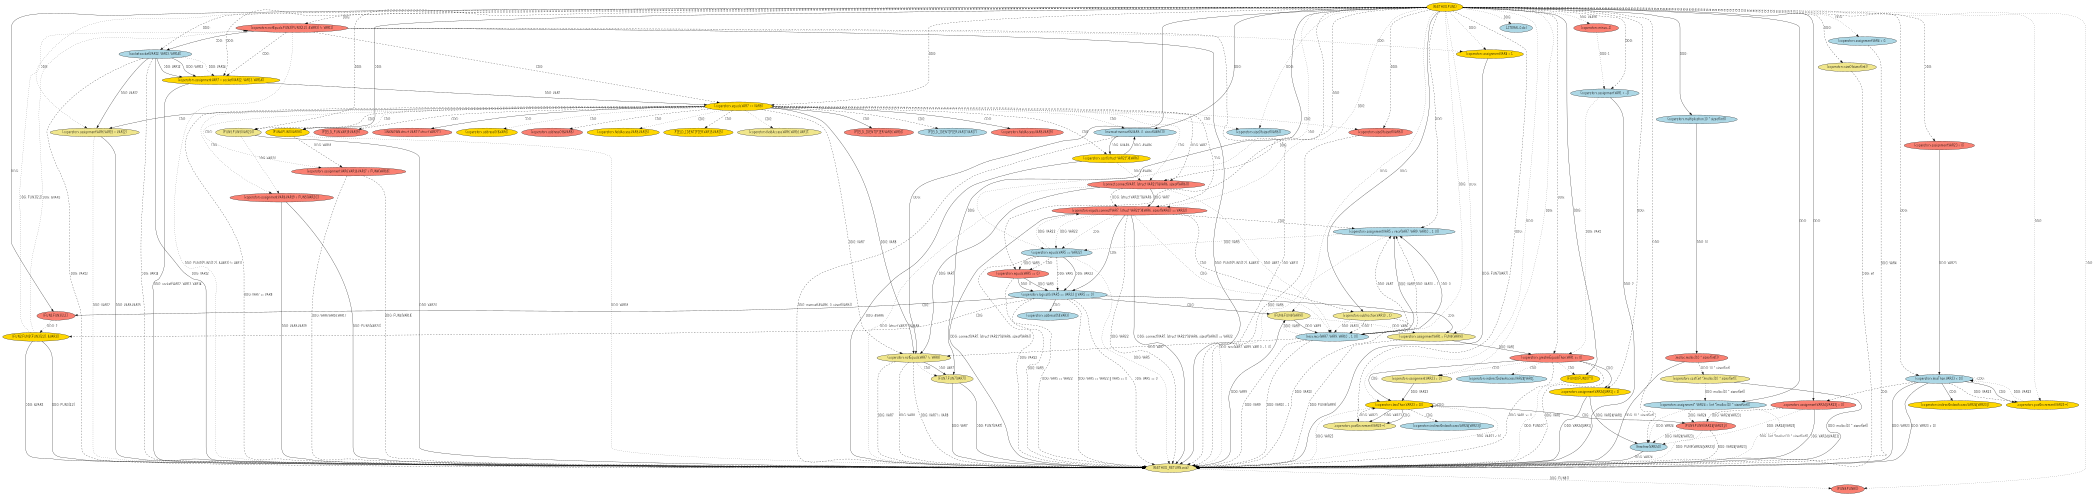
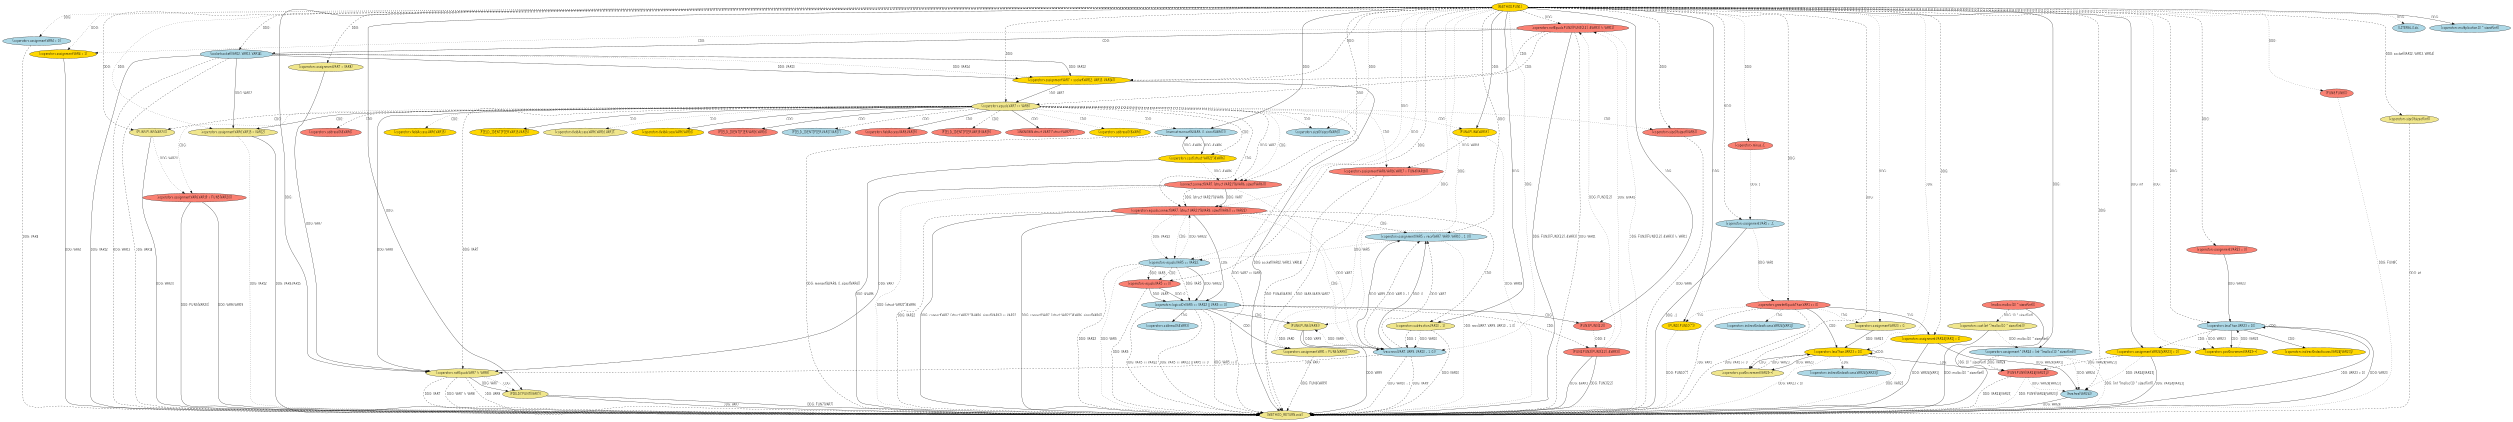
(1588, 18) -> (1749, 67)
(1828, 28) -> (2410, 54)
none -> (326, 67)
(739, 106) -> (1006, 106)
(720, 119) -> (749, 110)
(288, 132) -> (1475, 132)
(341, 132) -> (966, 132)
none -> (668, 132)
(1818, 221) -> (2137, 185)
(1697, 237) -> none
(1495, 274) -> (73, 250)
(1629, 284) -> (1671, 315)
(36, 337) -> (1597, 352)
(1491, 347) -> none
(952, 379) -> (525, 394)
(1813, 405) -> (2148, 352)
(1512, 479) -> (2100, 409)
